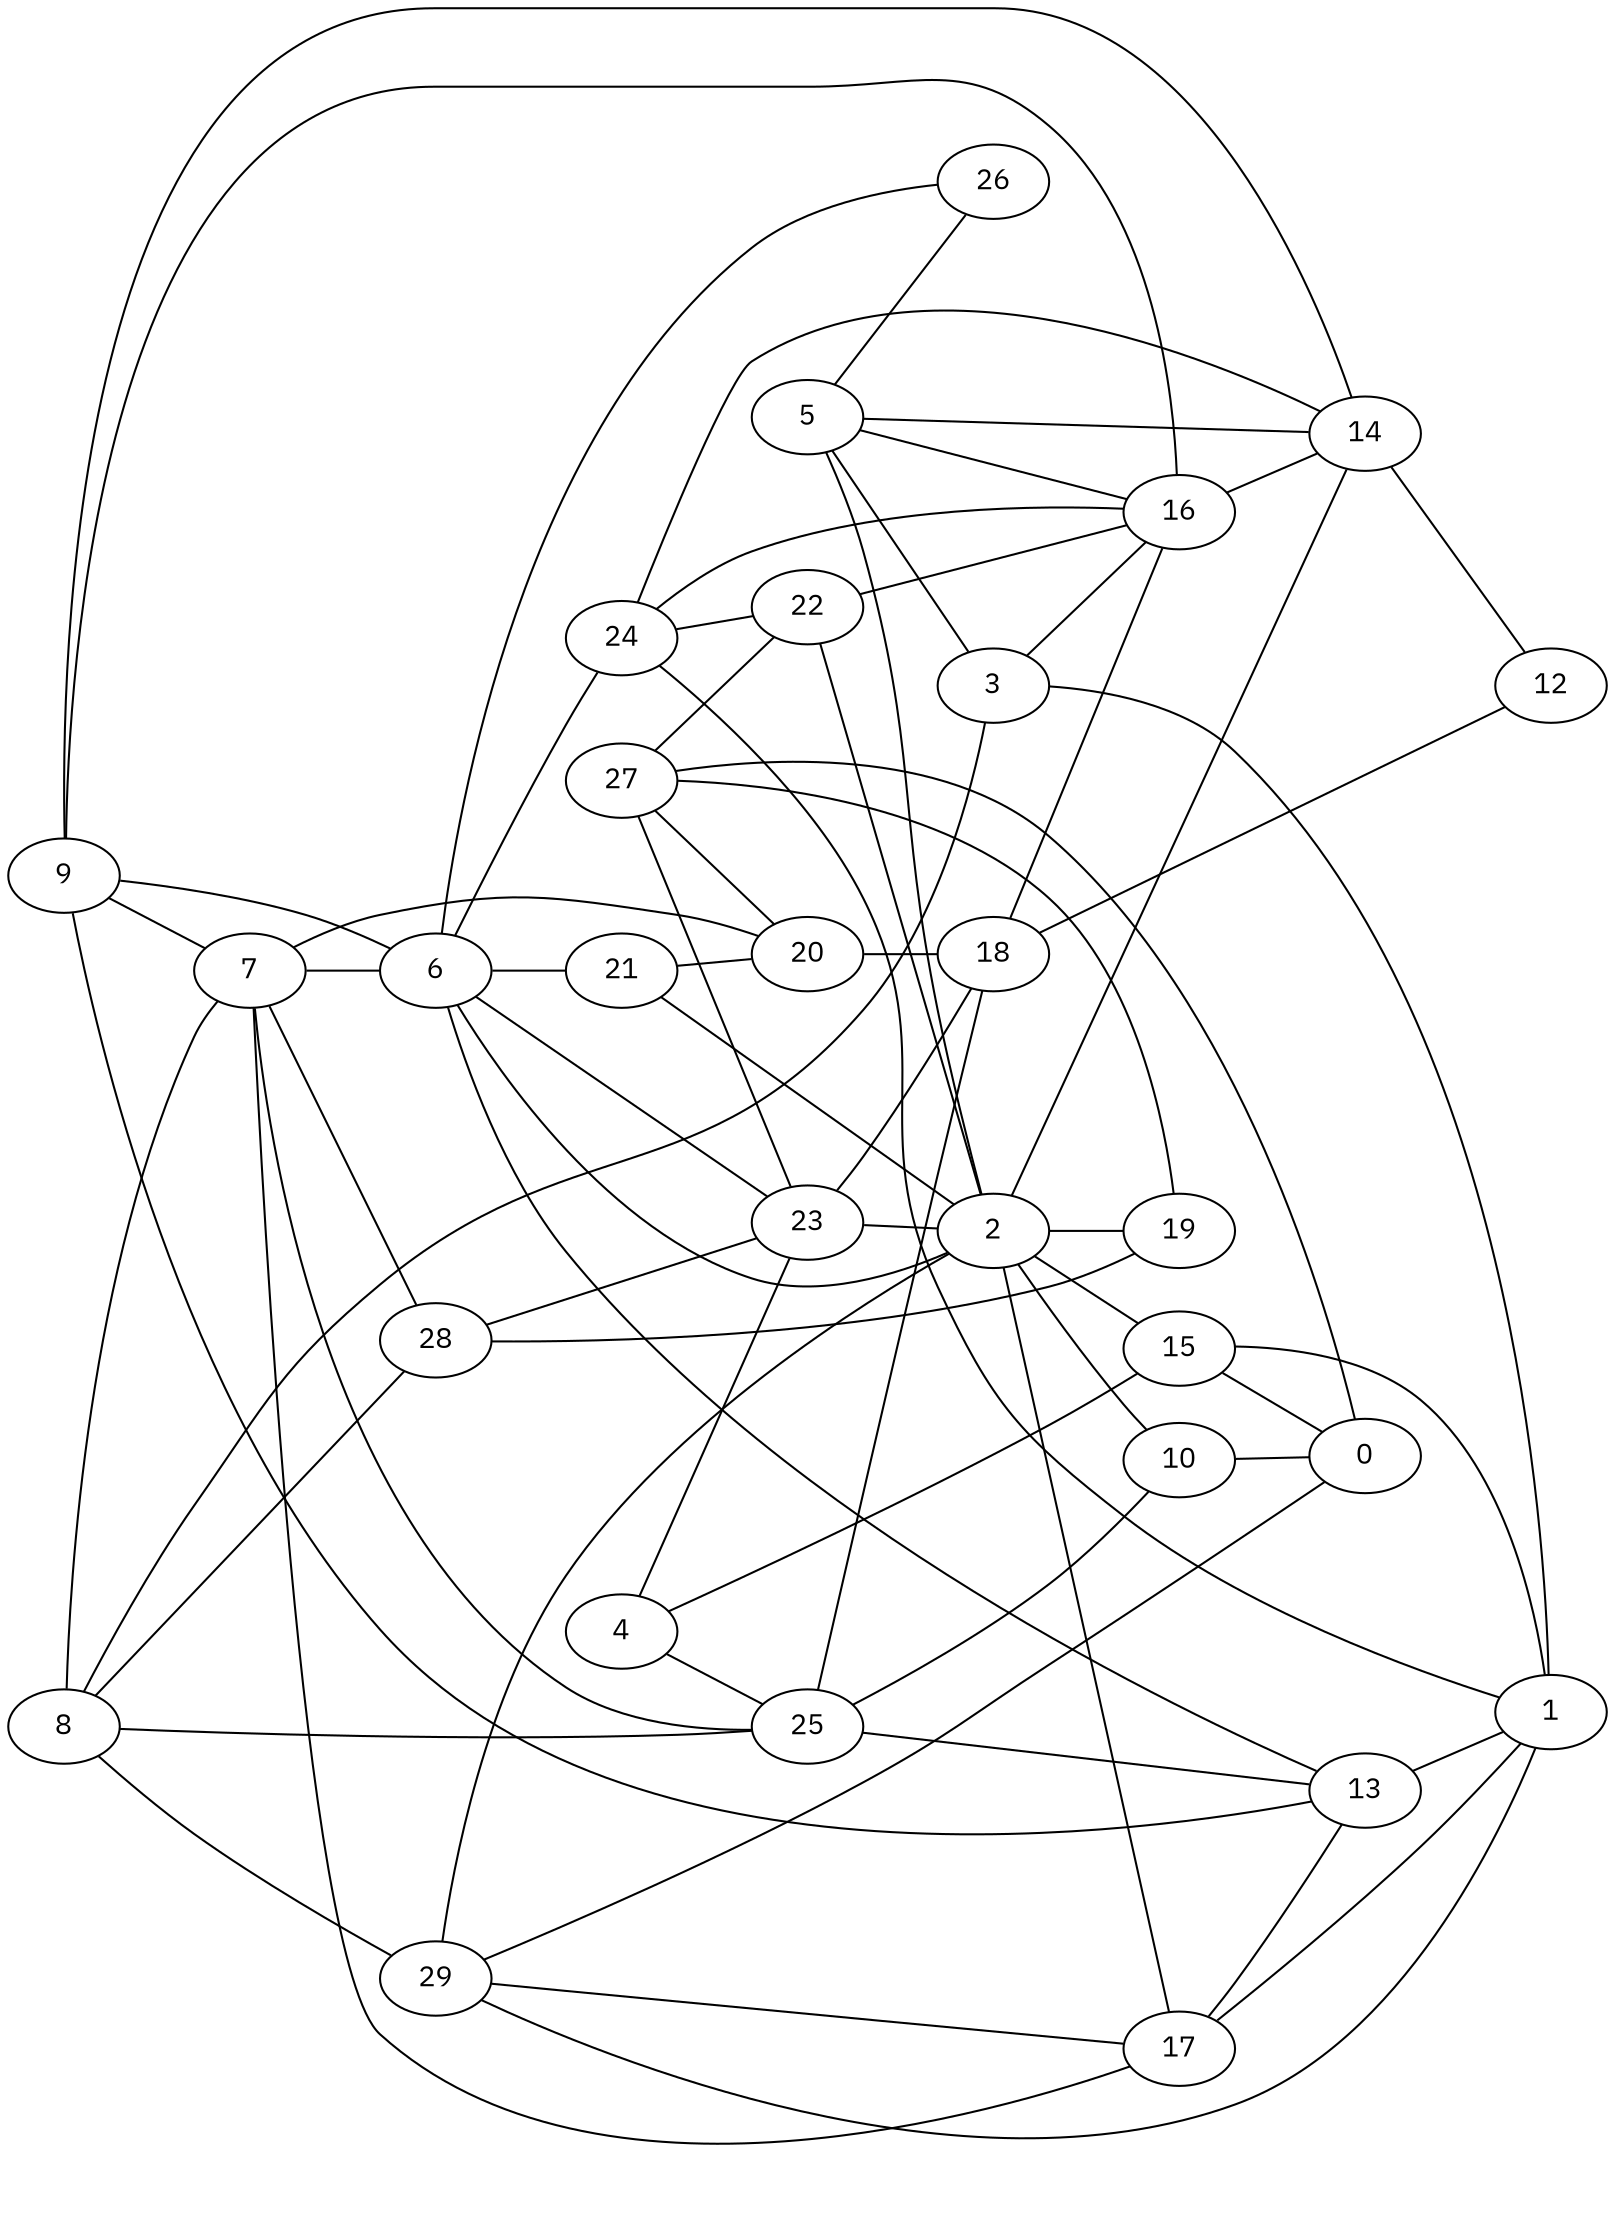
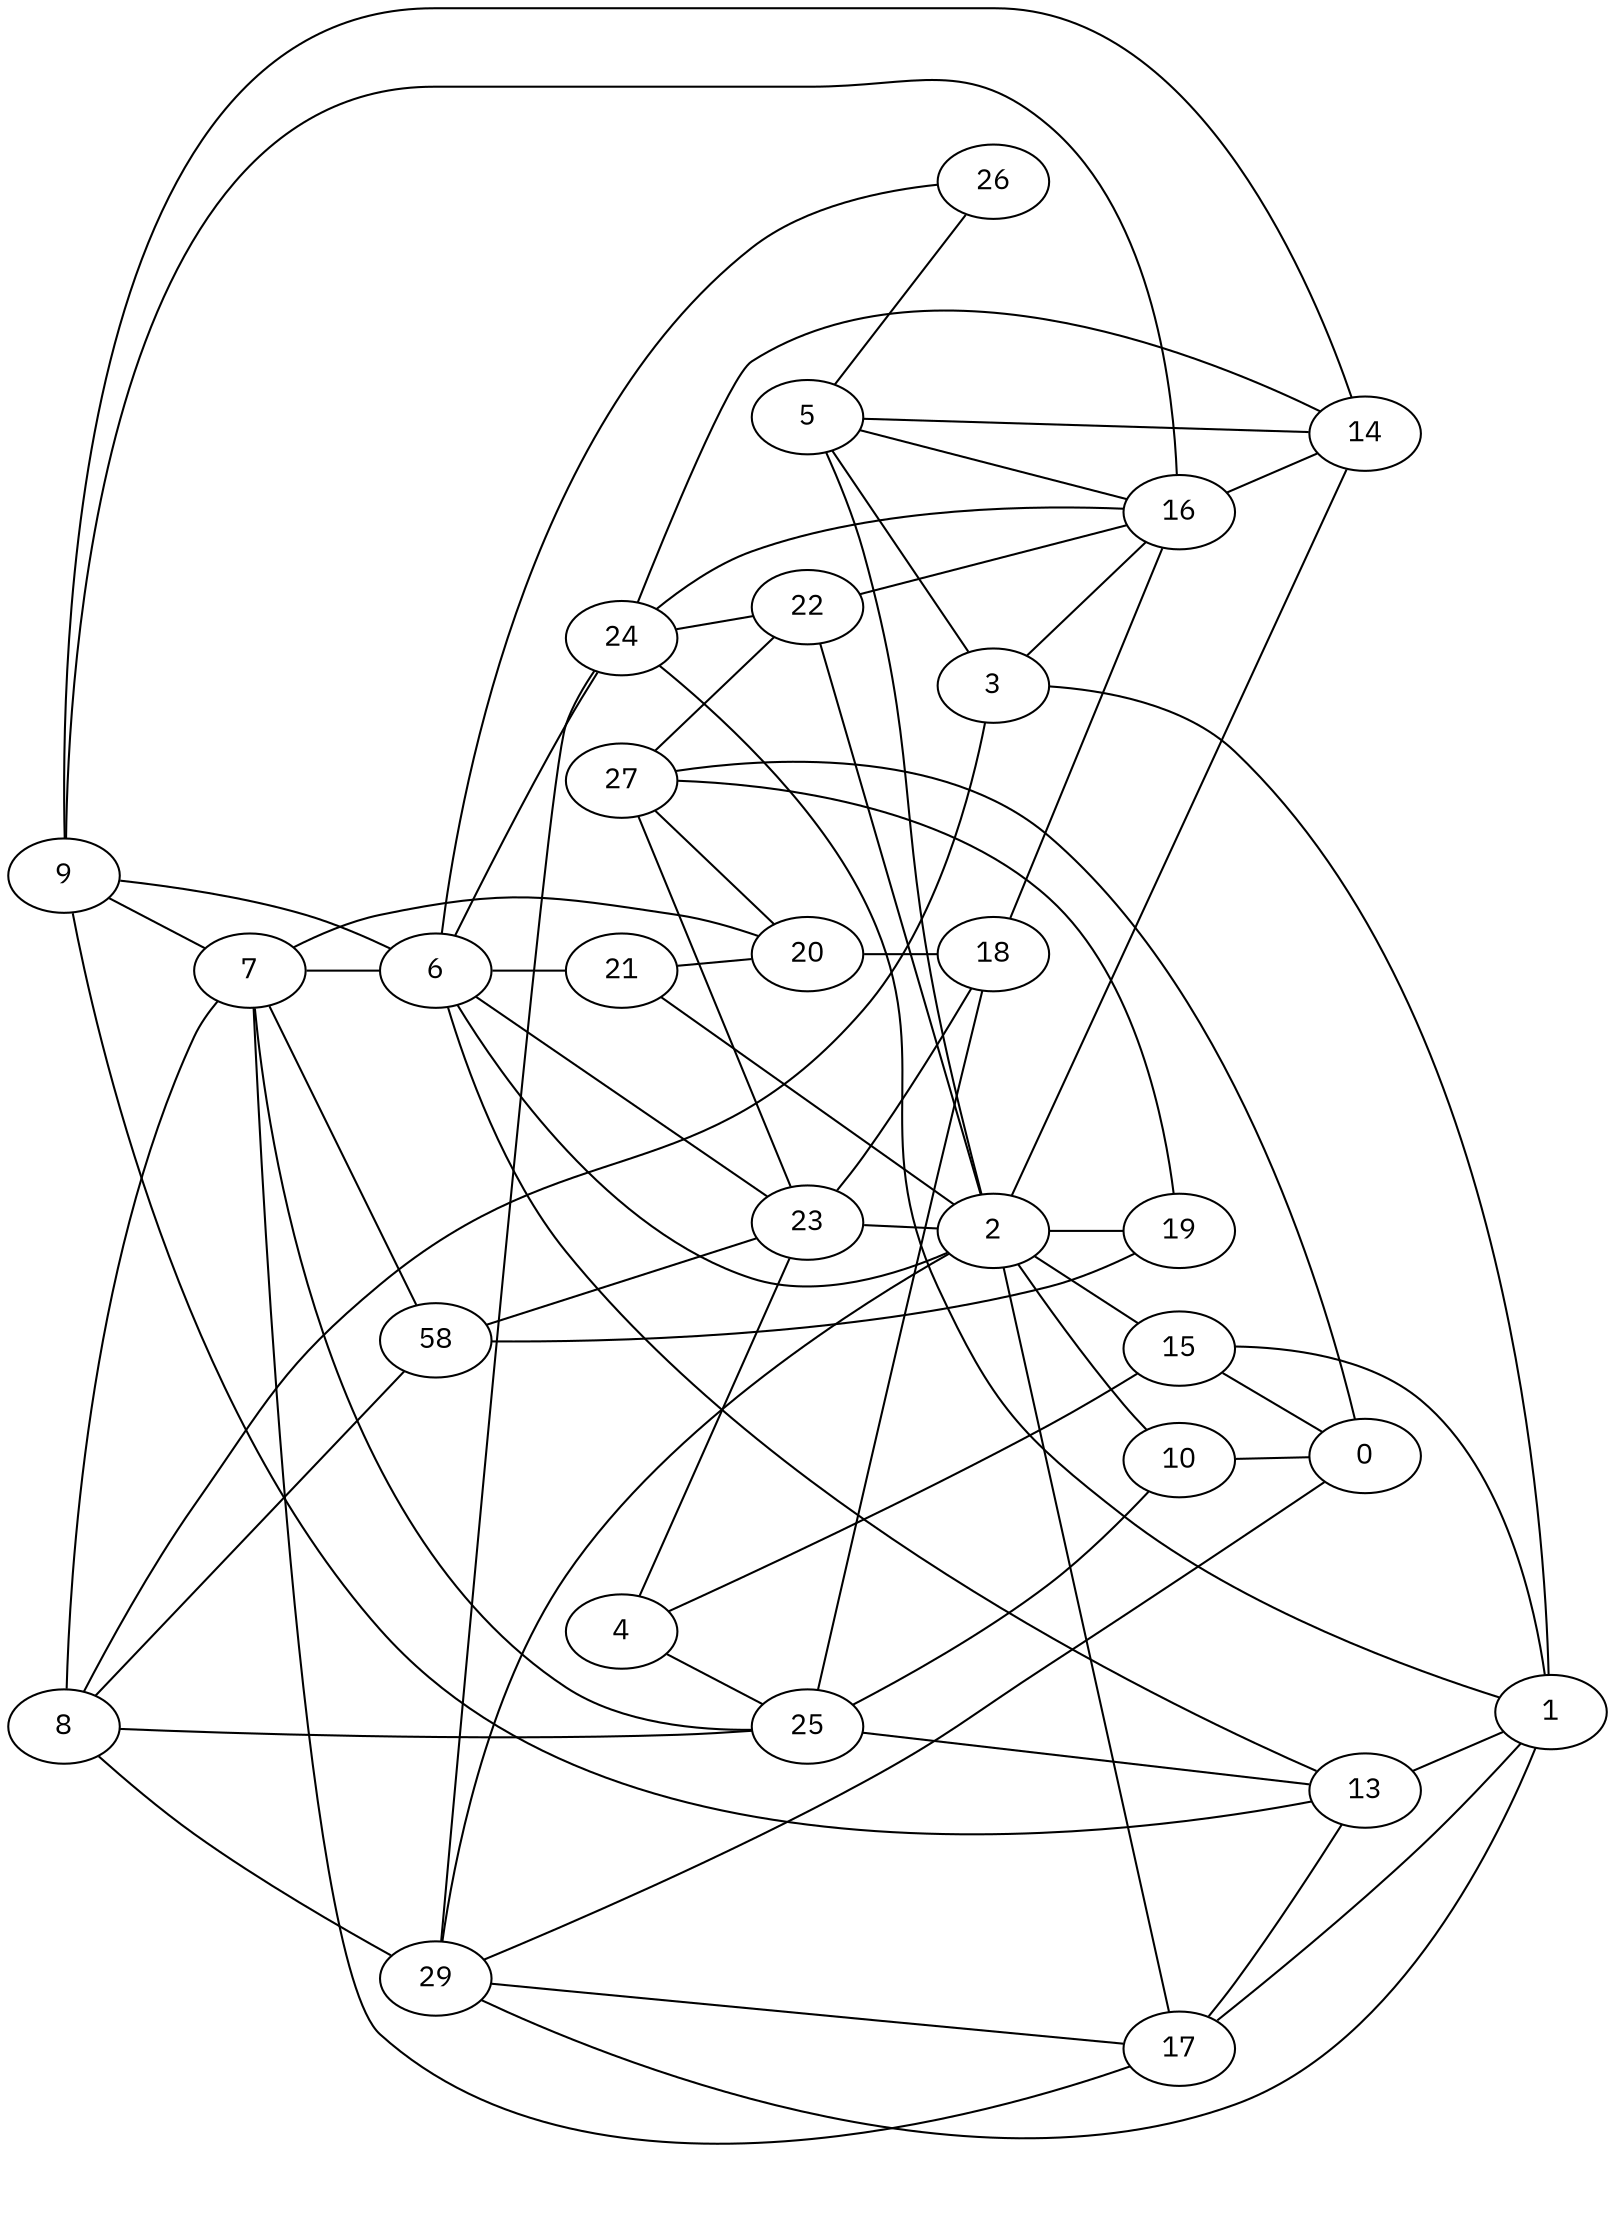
(1551, 686) -> none
none -> (501, 1302)
(436, 1340) -> (436, 1340)
